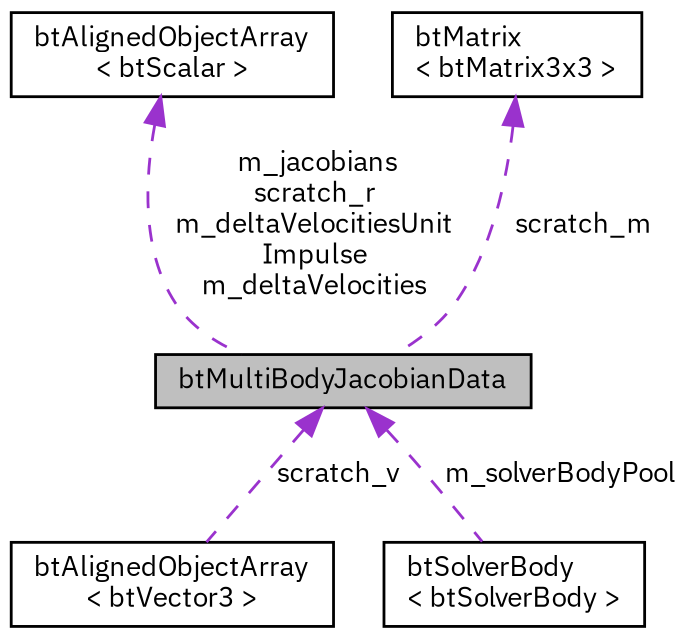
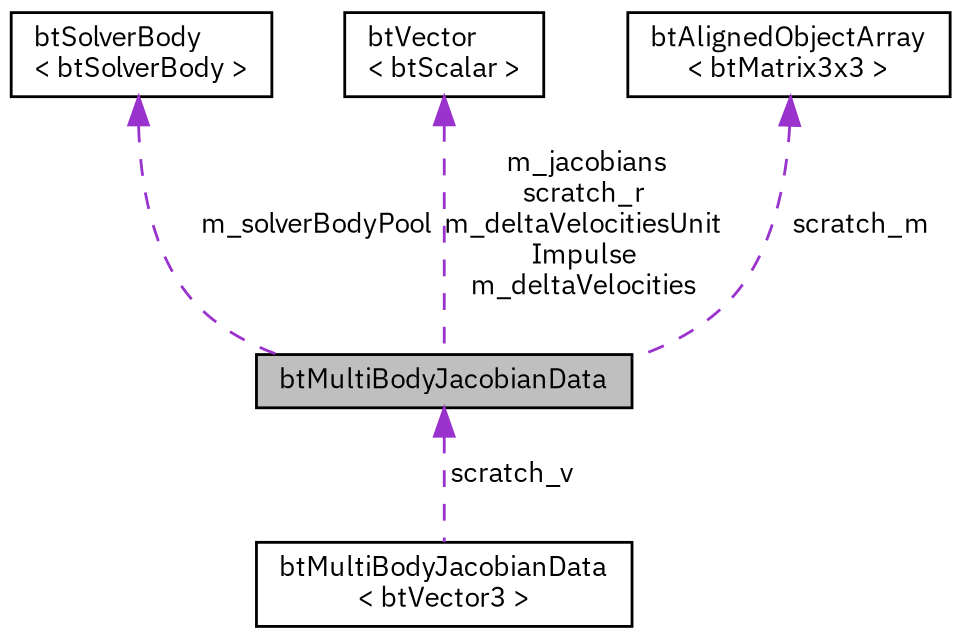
(172, 55) -> (444, 55)
(517, 55) -> (789, 55)
(435, 485) -> (169, 265)
(172, 584) -> (444, 584)
